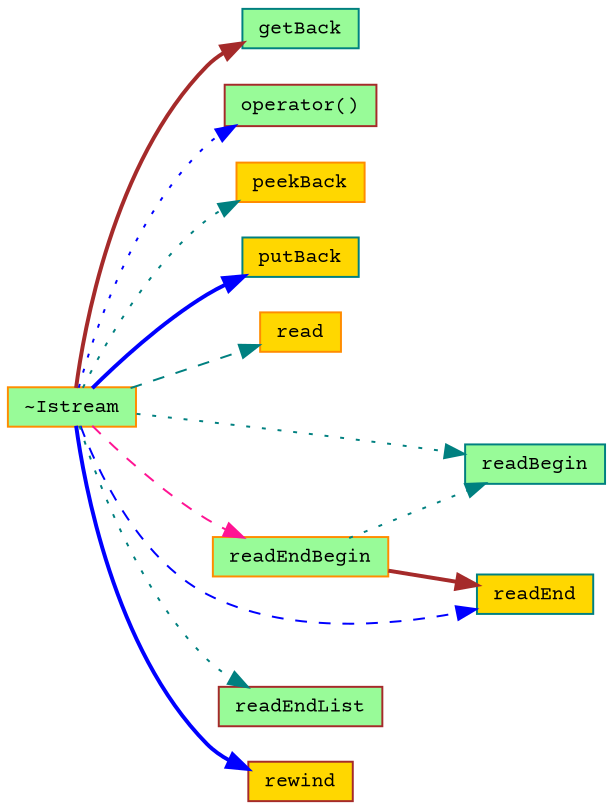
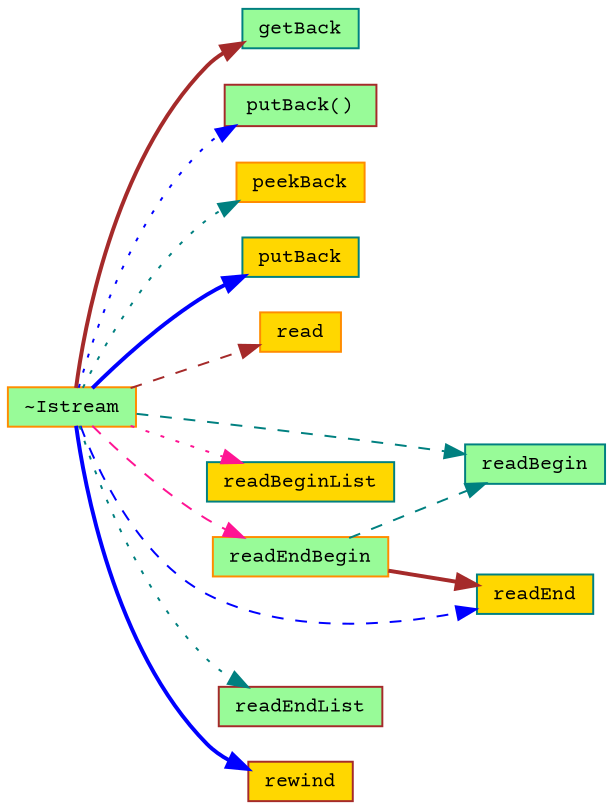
(301, 105) -> (301, 105)
(186, 370) -> (186, 370)
(291, 432) -> (291, 432)
none -> (301, 482)
(408, 514) -> (408, 514)
